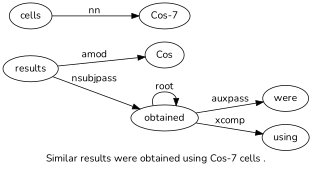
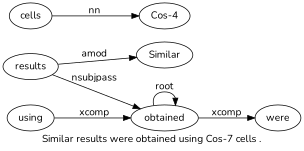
(165, 16) -> (165, 16)
(165, 55) -> (165, 55)
(230, 99) -> (227, 113)
(226, 128) -> (89, 118)
